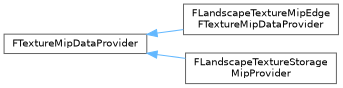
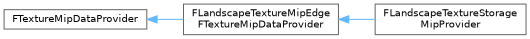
(171, 56) -> (362, 19)
